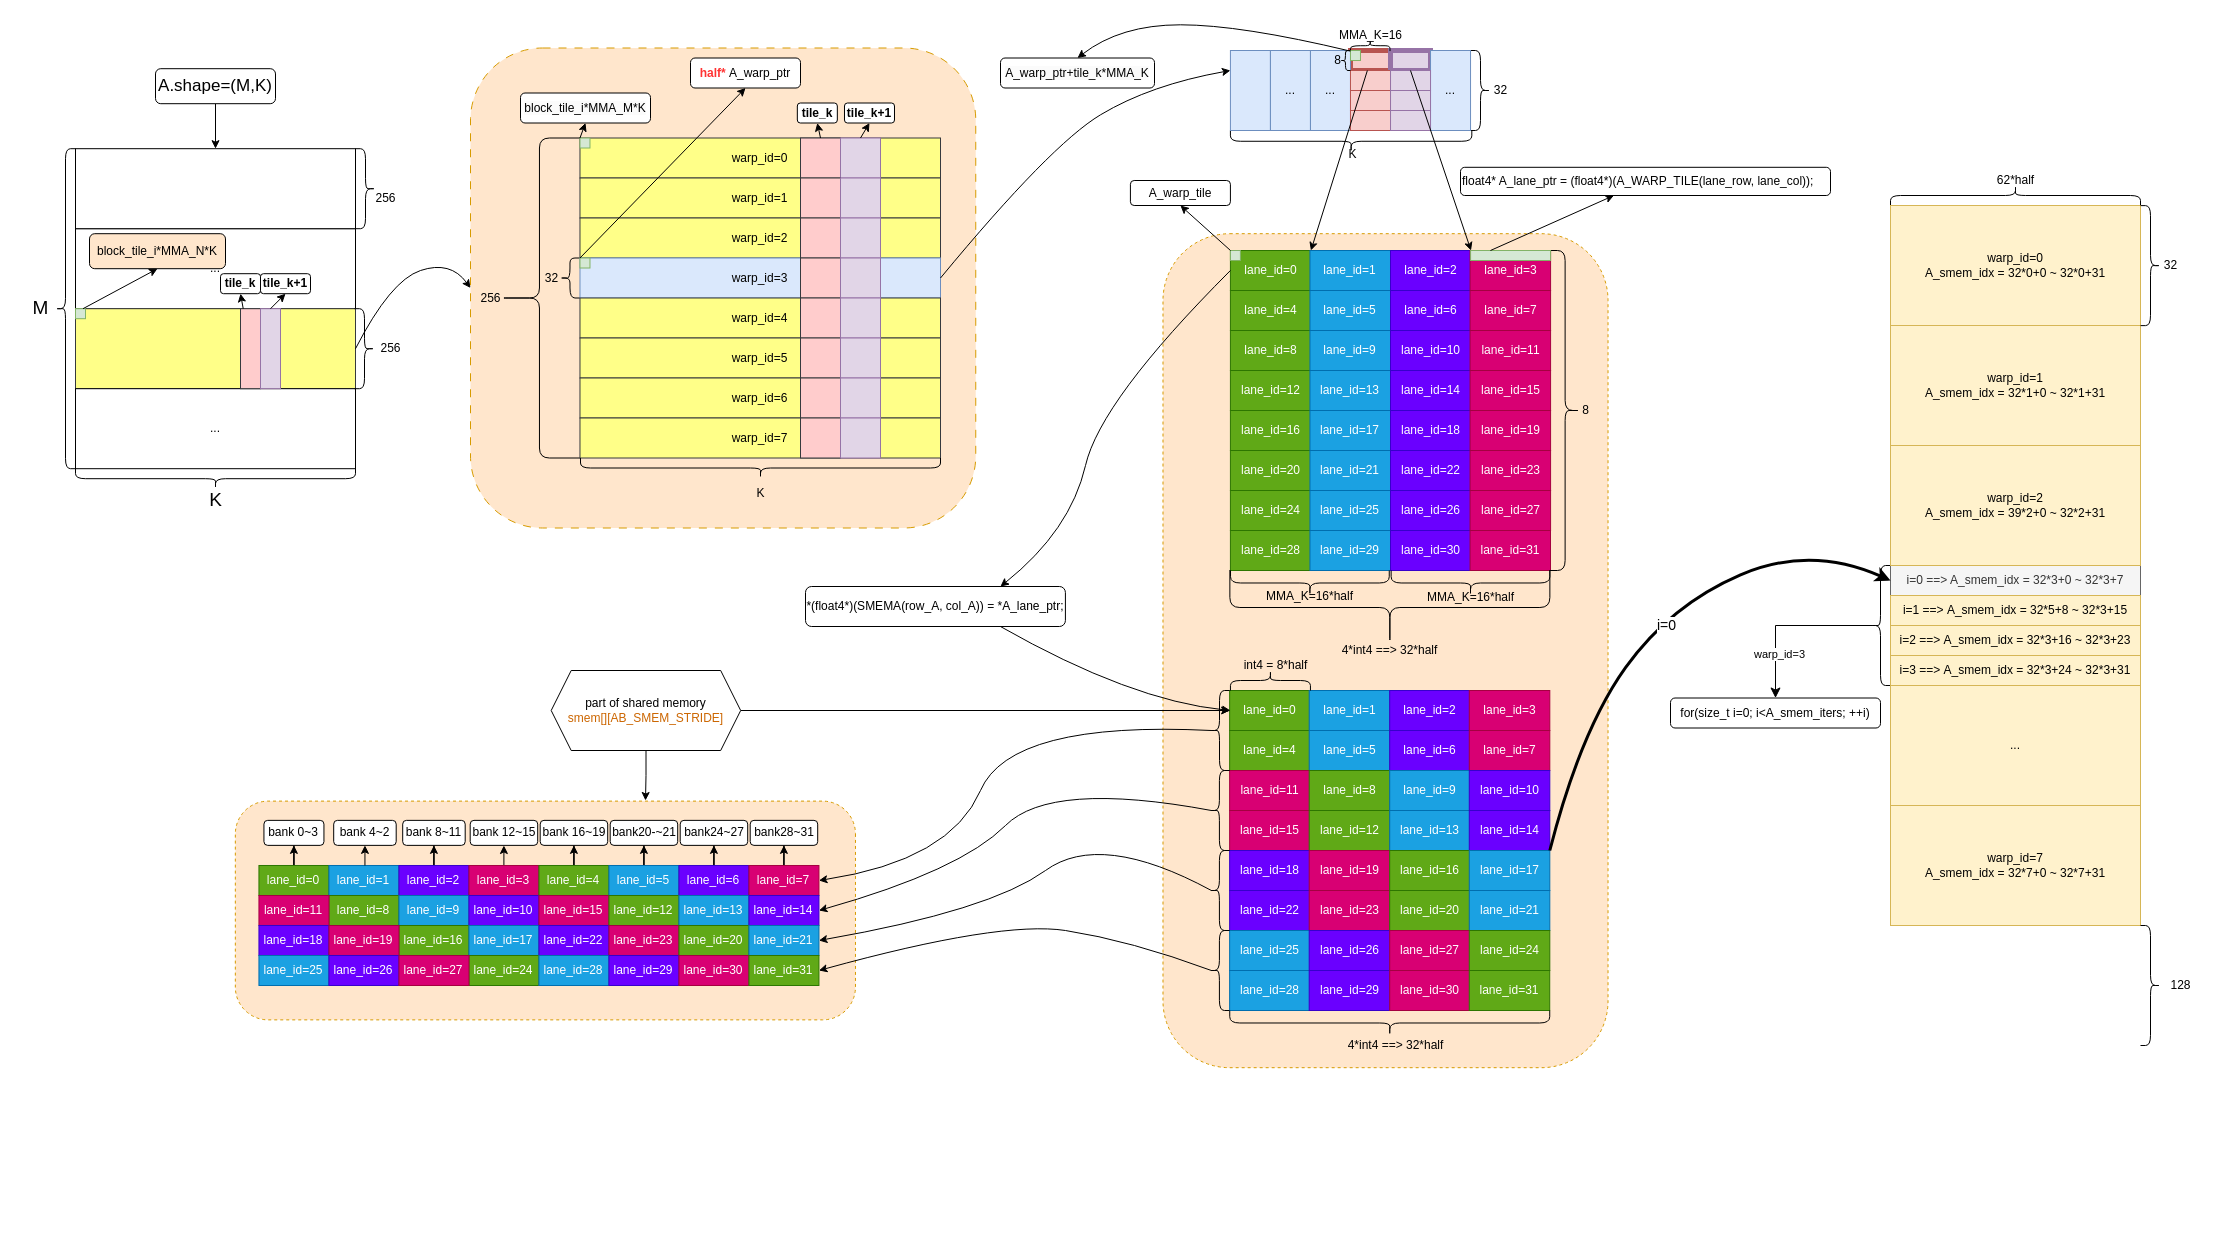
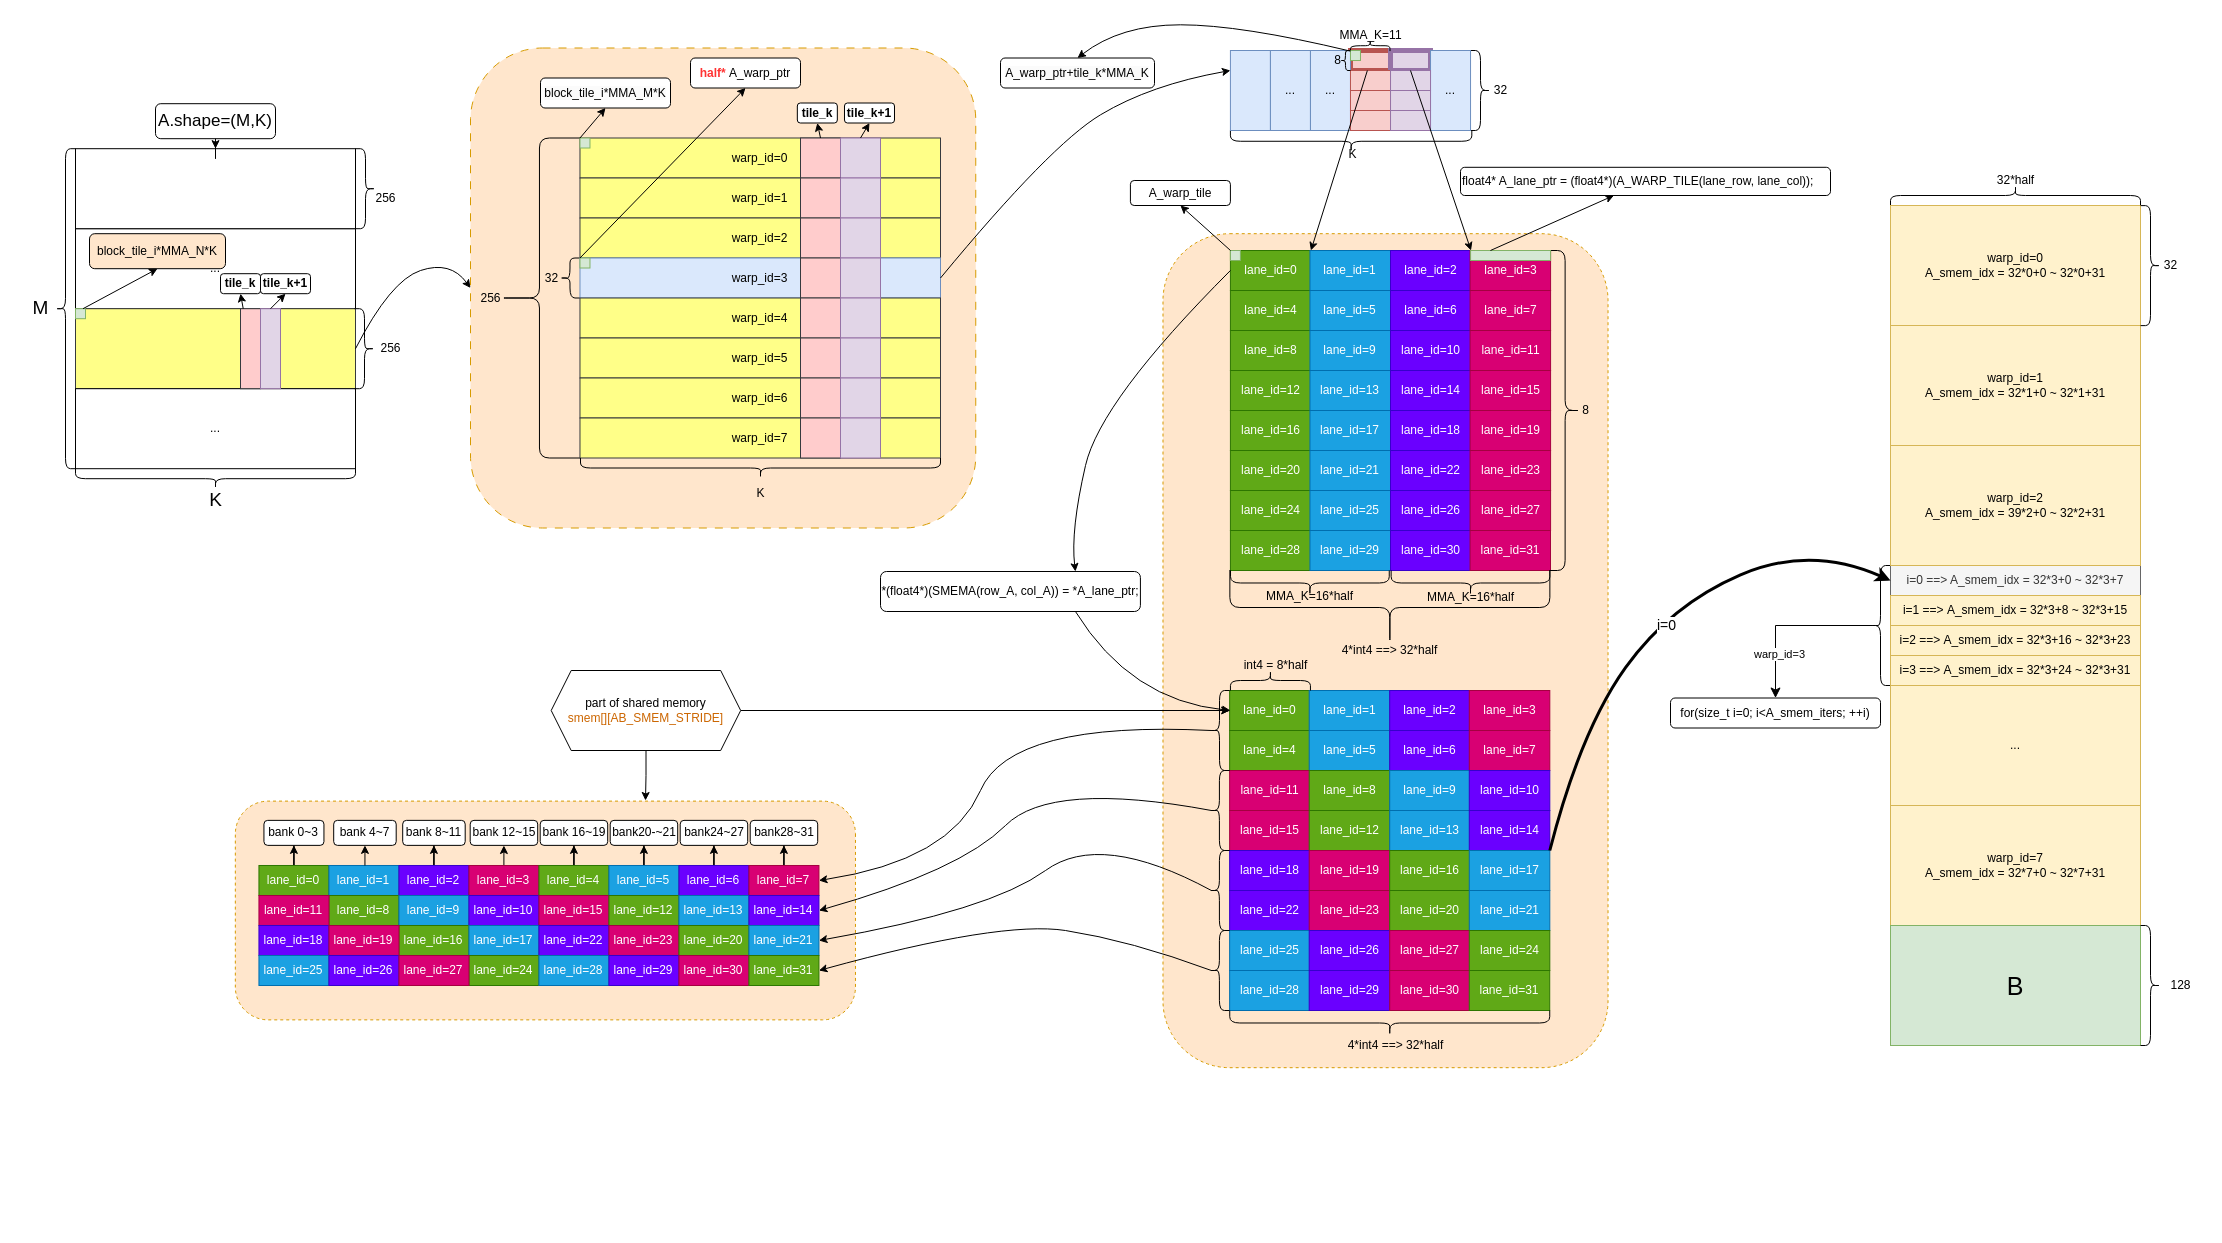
(1371, 36) -> (1371, 36)
(216, 86) -> (216, 121)
(586, 108) -> (606, 93)
(2016, 181) -> (2016, 181)
(935, 607) -> (1010, 592)
(2016, 611) -> (2016, 611)
(365, 833) -> (365, 833)
none -> (2016, 986)
